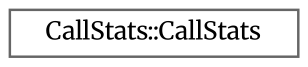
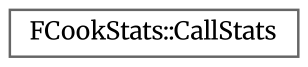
(154, 33) -> (154, 33)
